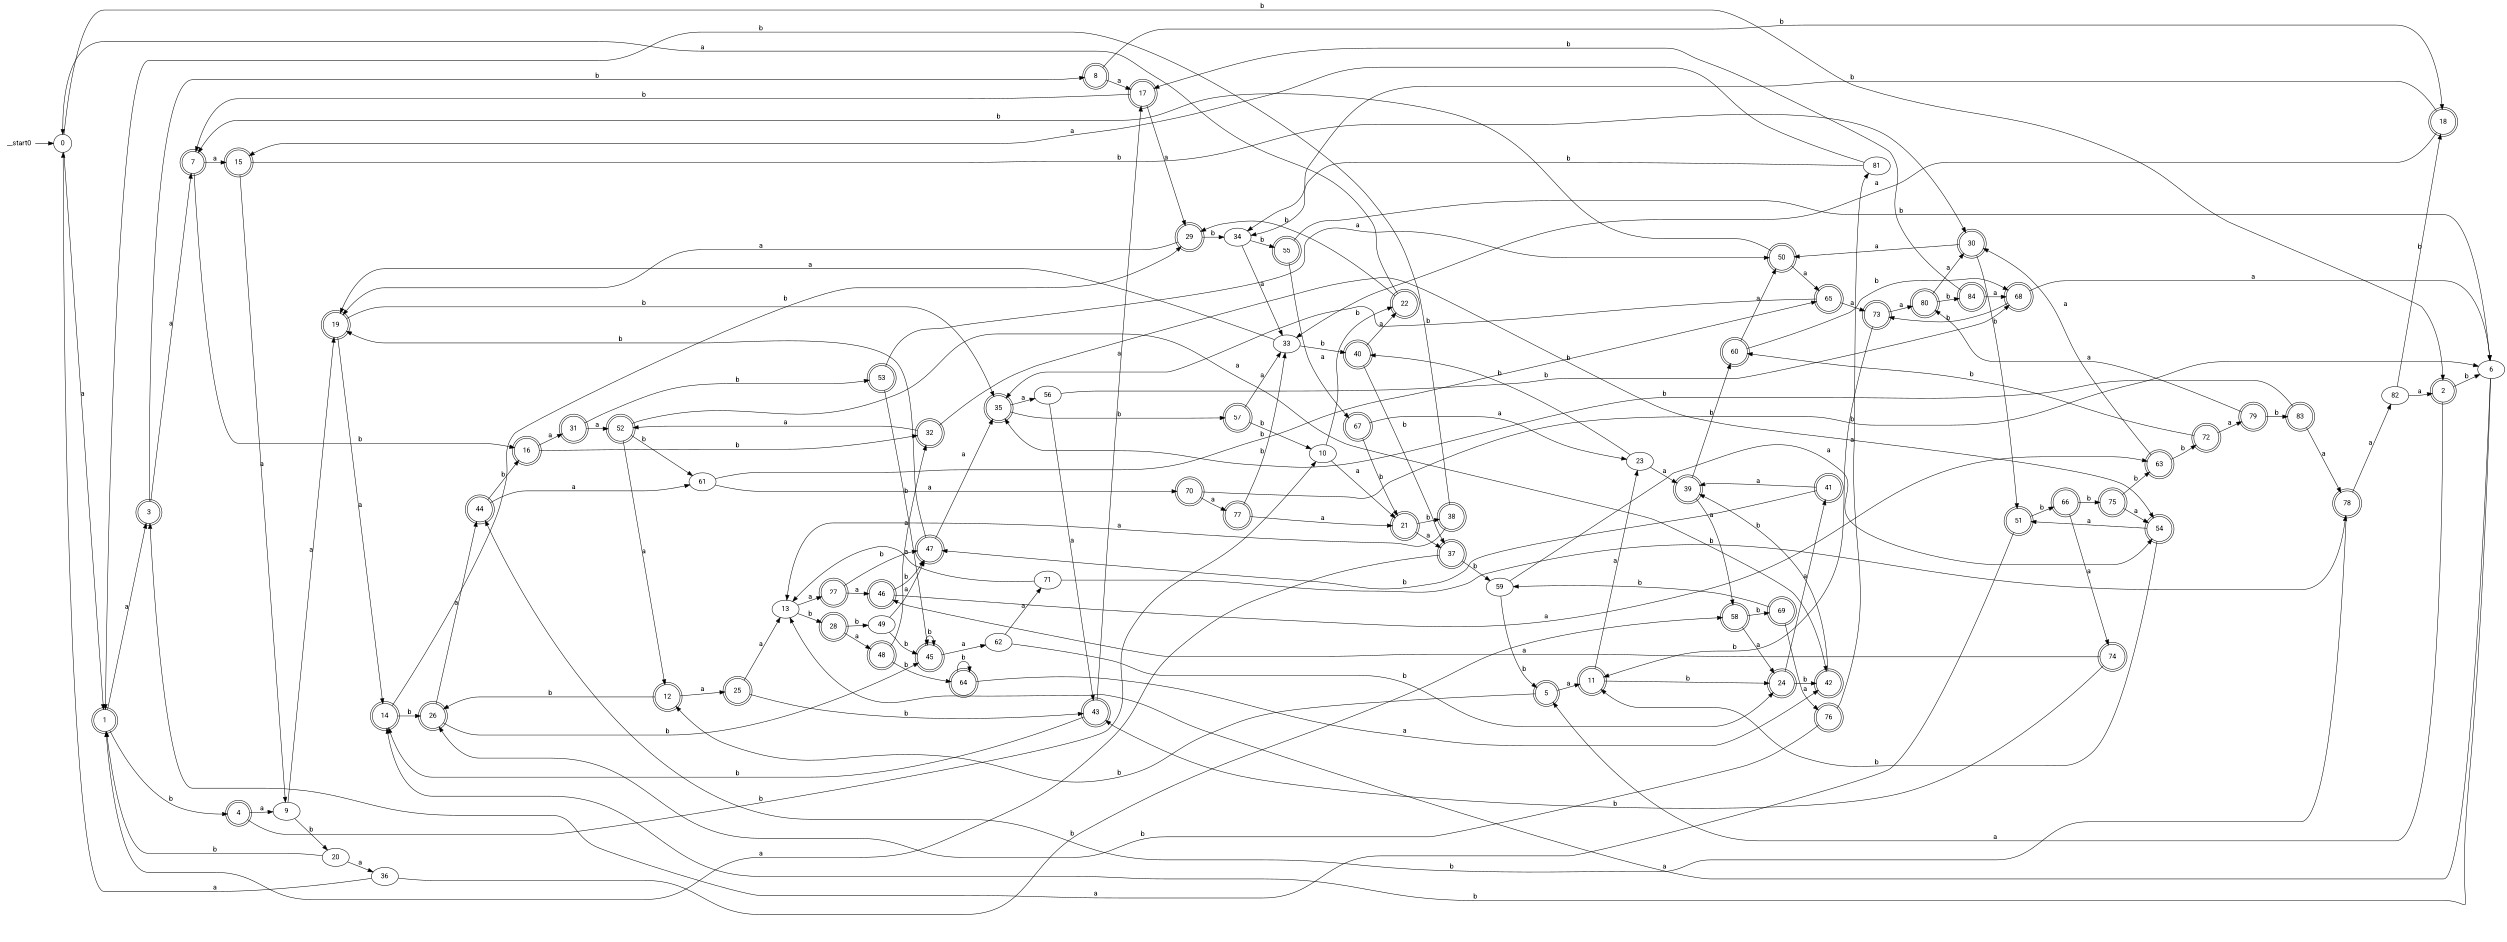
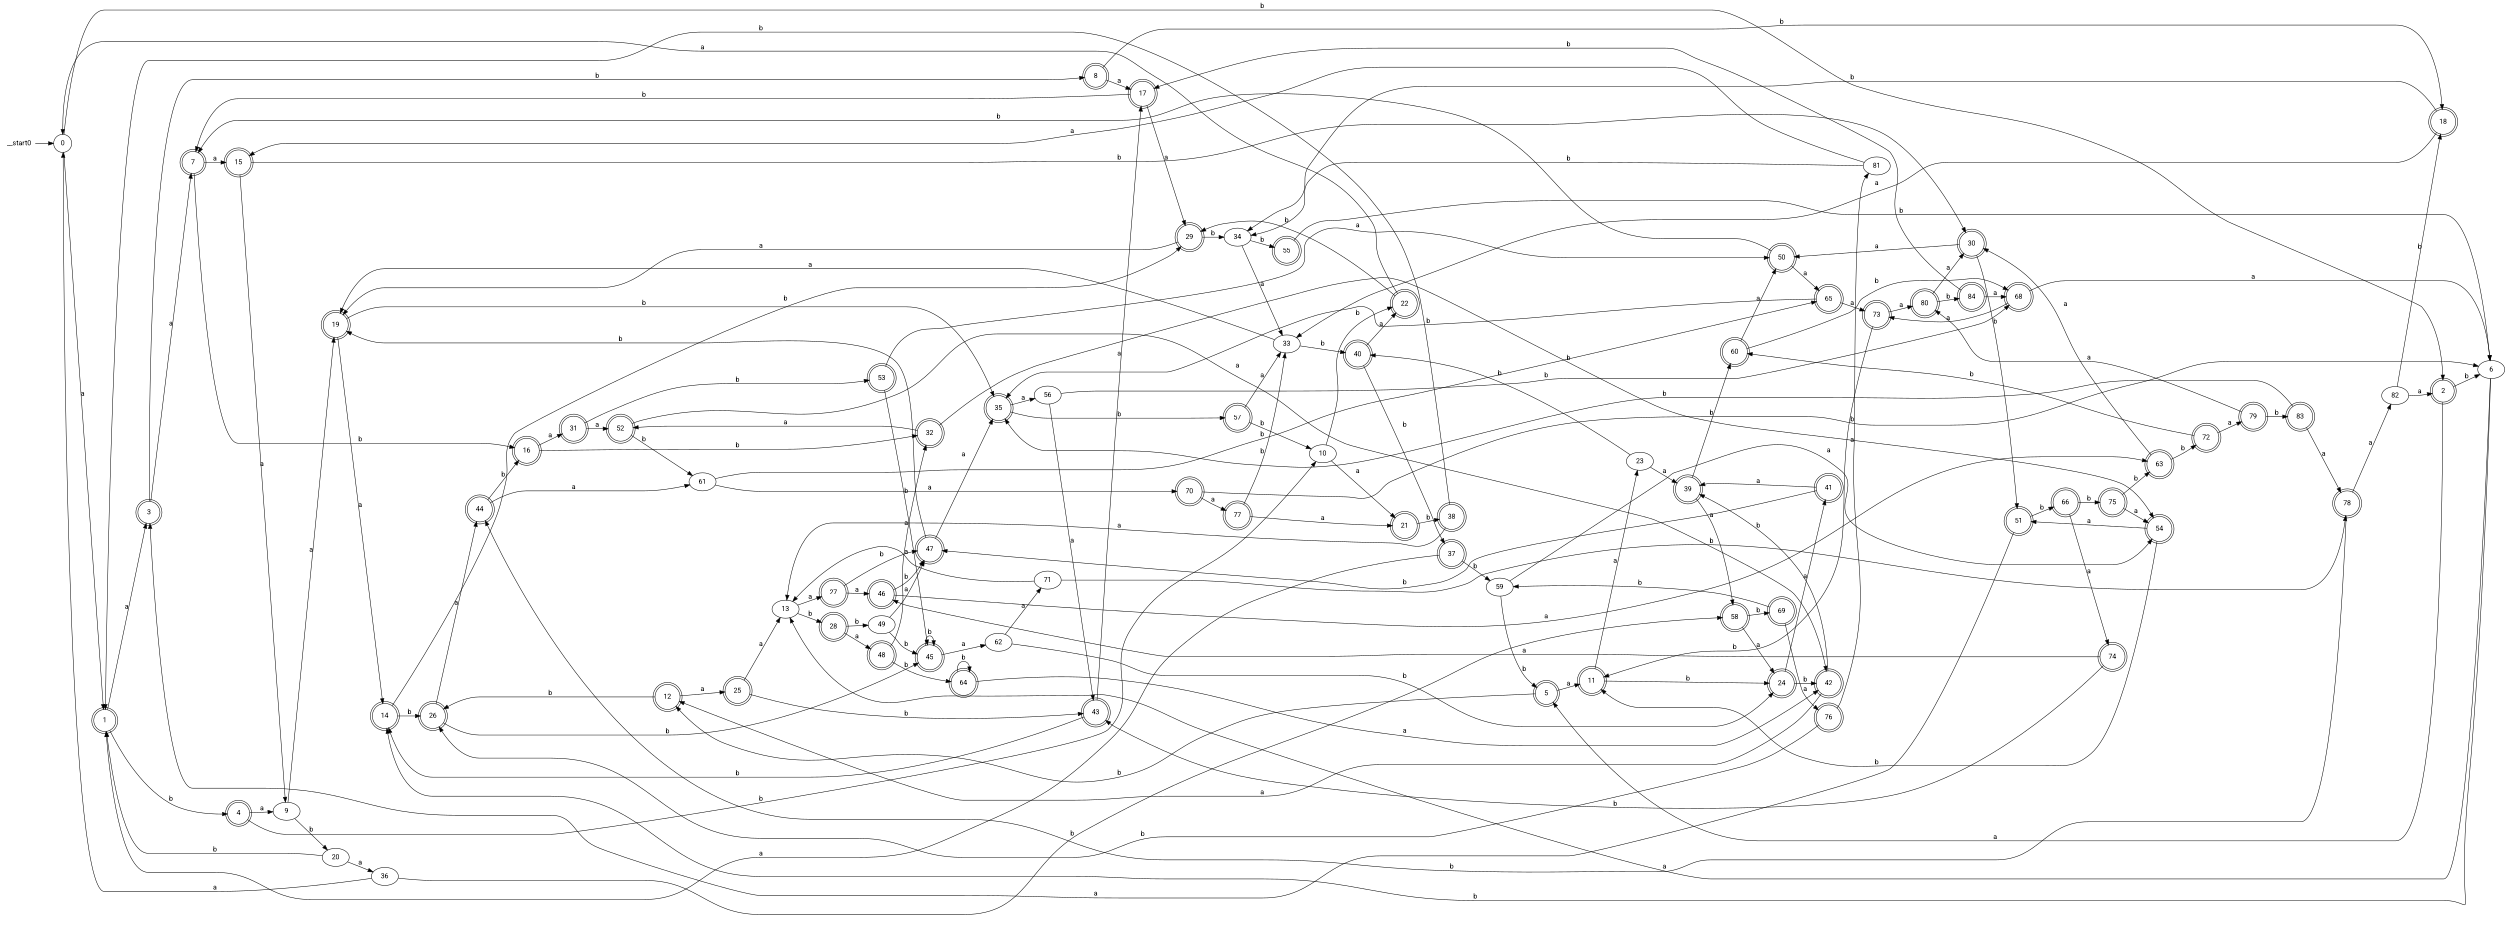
(1948, 318) -> (1948, 318)
(1358, 427) -> none
(1426, 539) -> none
(644, 560) -> (1259, 796)
